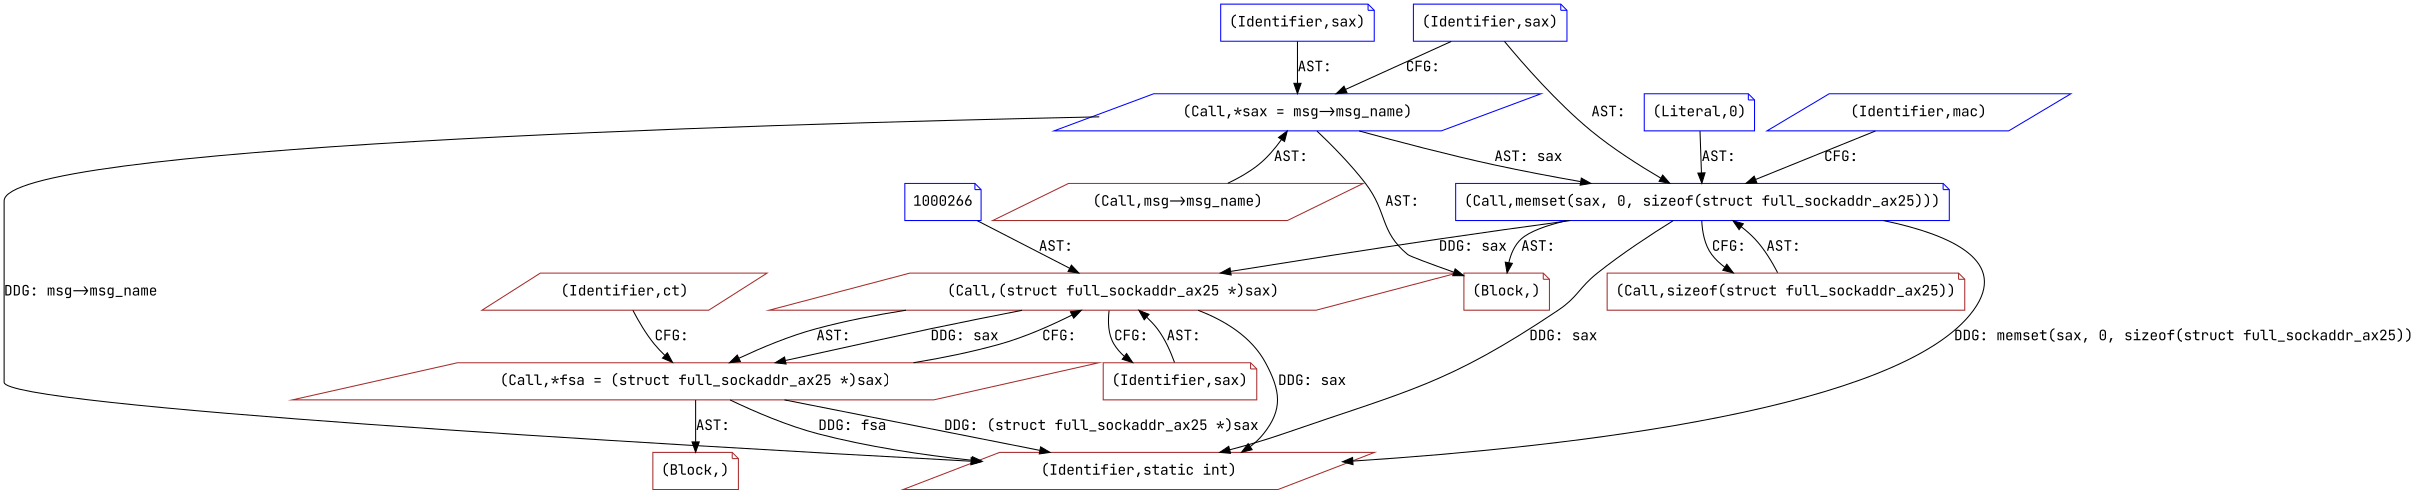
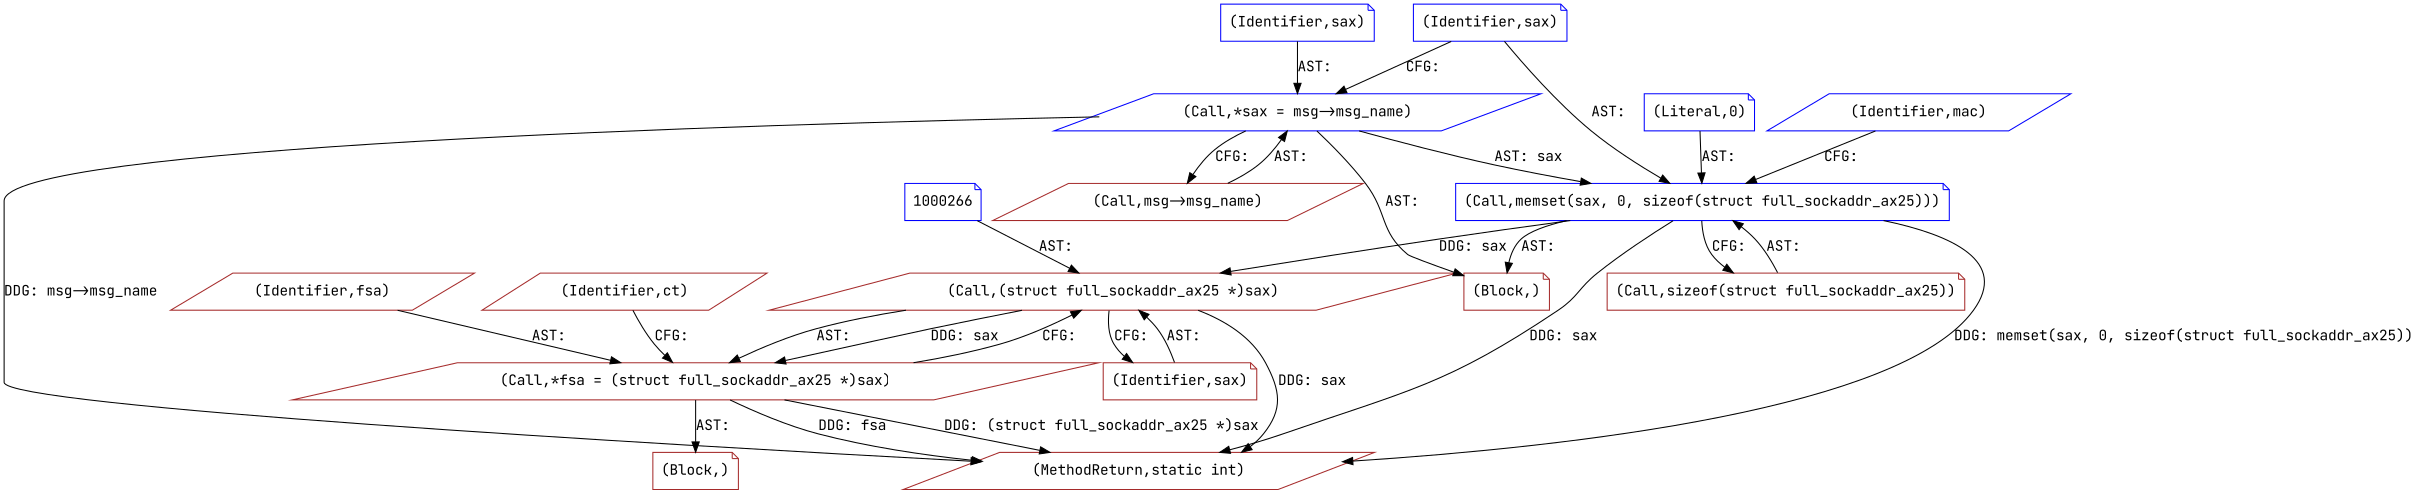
none -> (1216, 149)
none -> (323, 292)
(1139, 471) -> (1139, 471)
